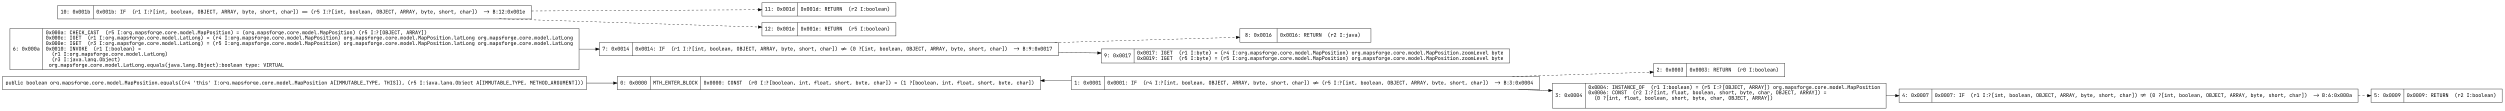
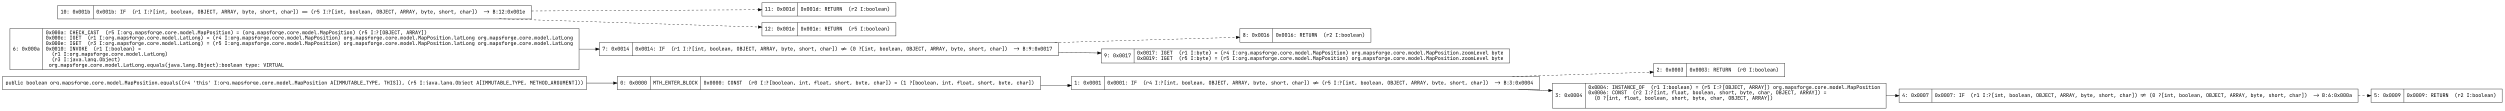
(1322, 35) -> (1322, 35)
(1058, 81) -> (1054, 85)
